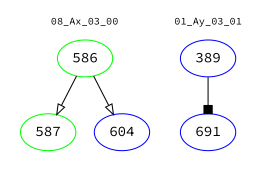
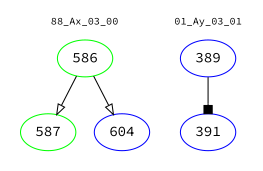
(85, 22) -> (85, 22)
(208, 132) -> (208, 132)
